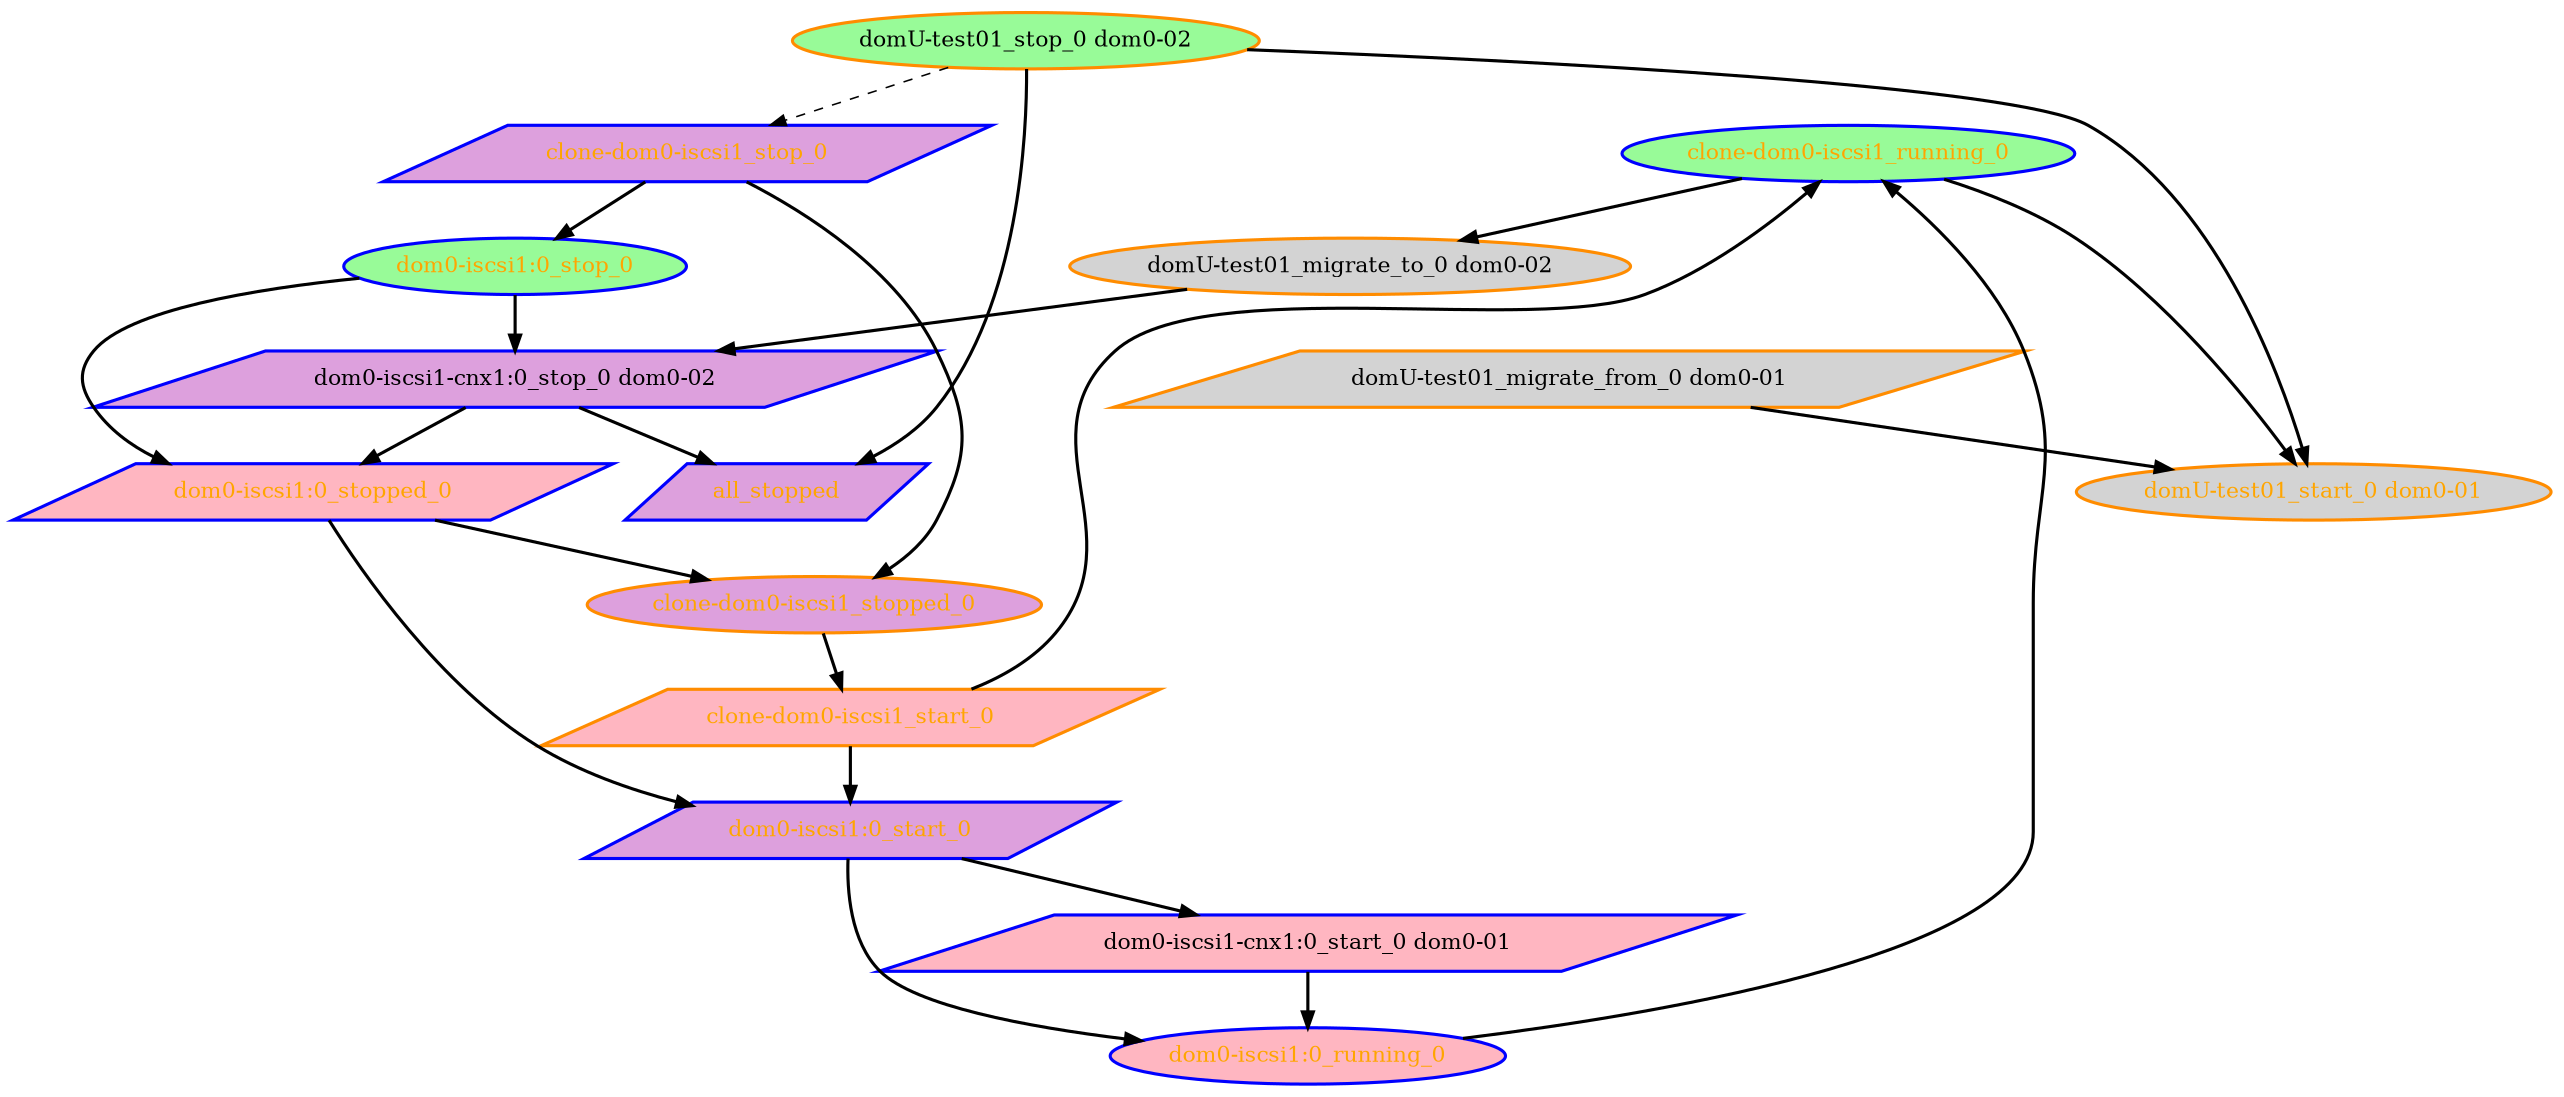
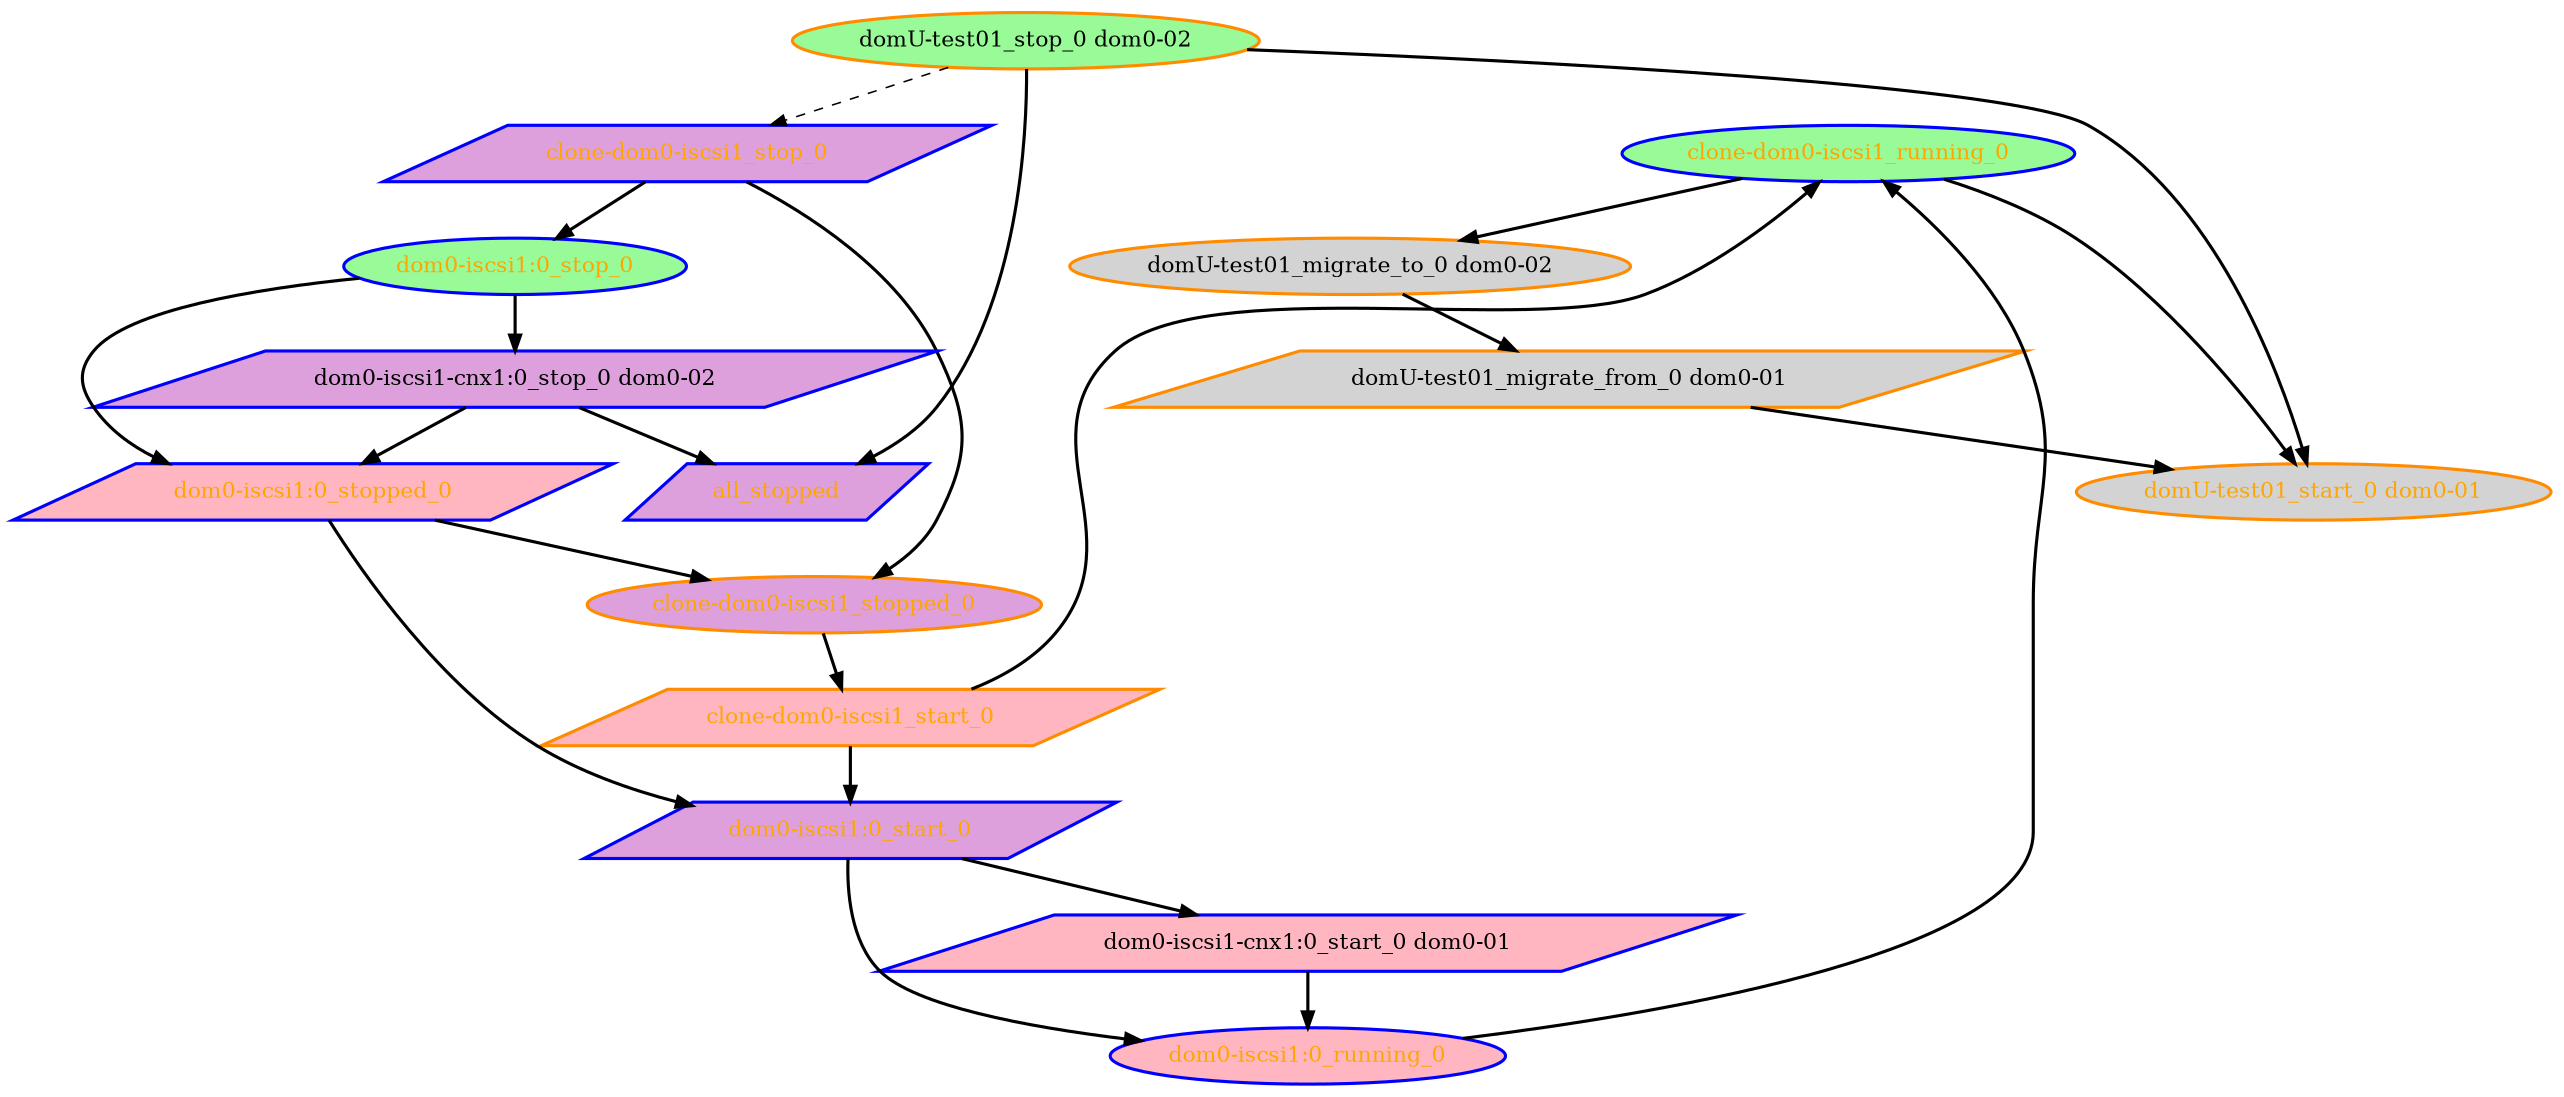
(961, 319) -> (1452, 319)
